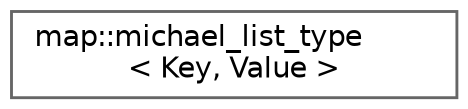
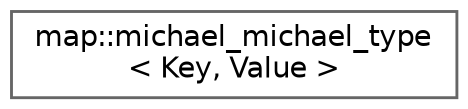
(234, 55) -> (234, 55)
